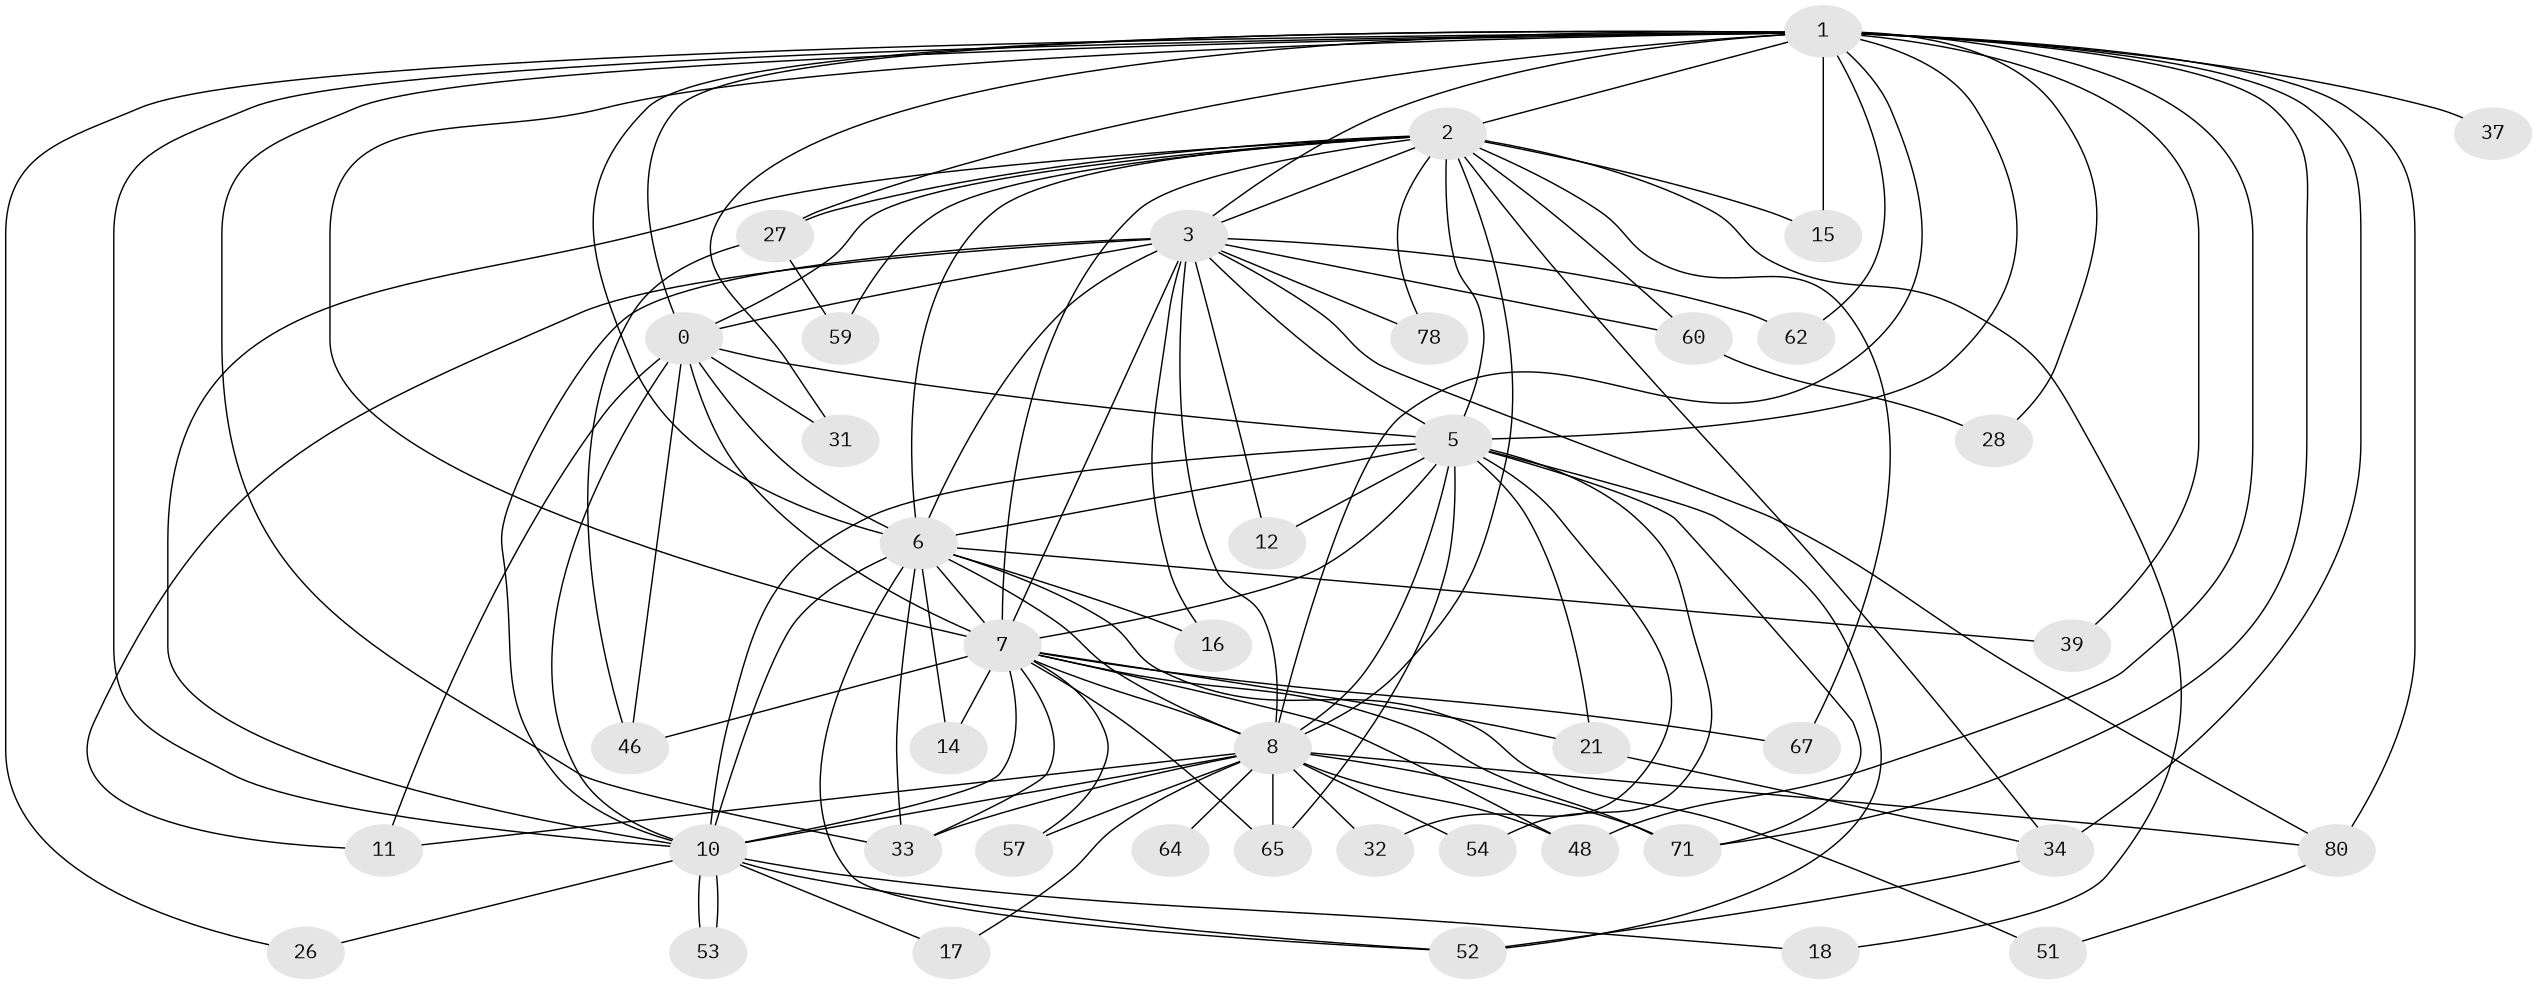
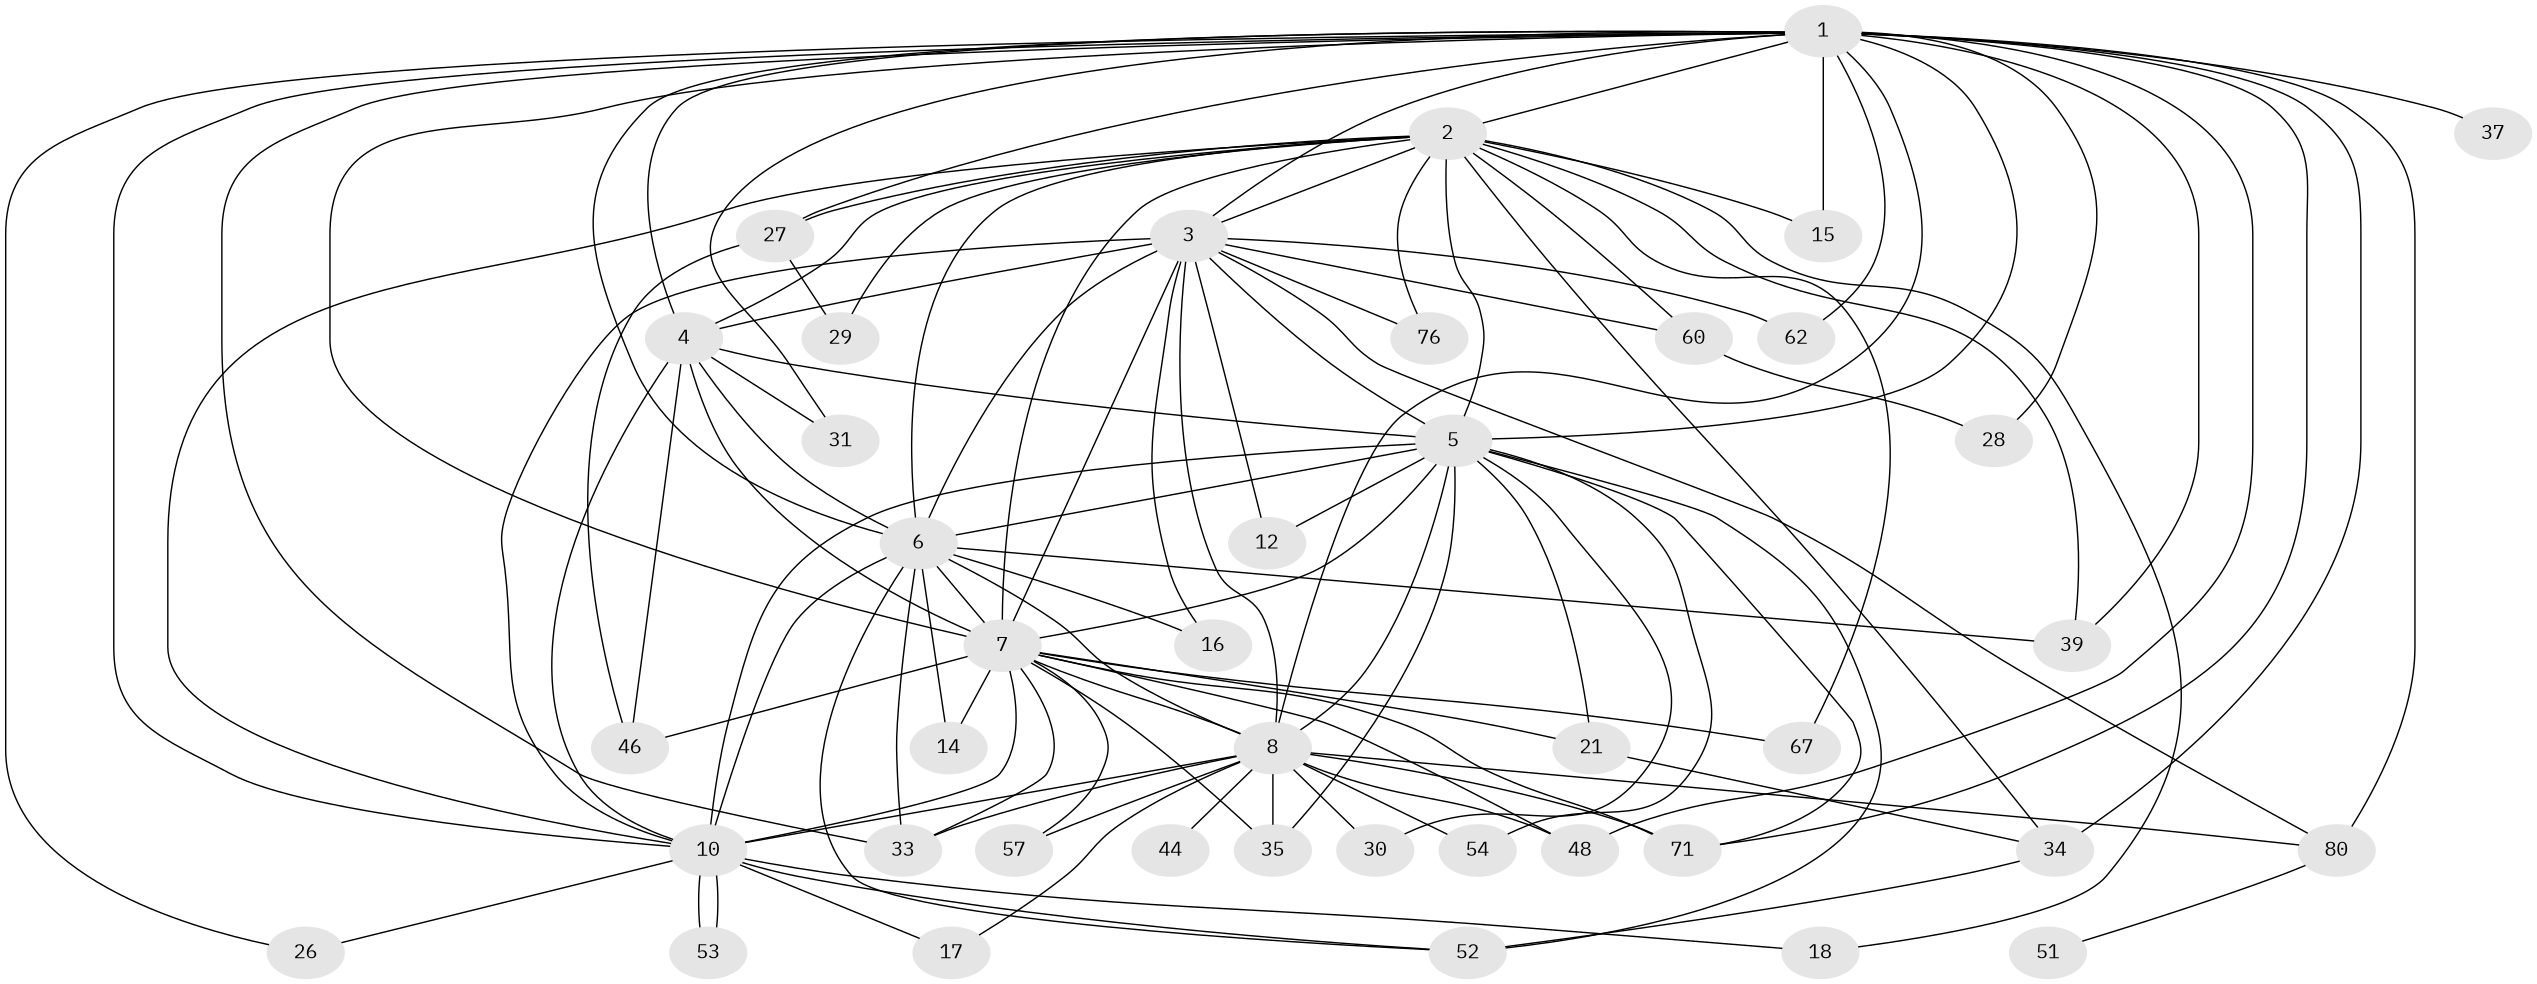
(684, 338) -> (684, 338)
(841, 338) -> (841, 338)
(1429, 338) -> (1429, 338)
(1497, 498) -> (1870, 307)
(1484, 733) -> none
(384, 850) -> none
(1170, 850) -> (1170, 850)
(1273, 850) -> (1273, 850)
(1375, 850) -> (1375, 850)
